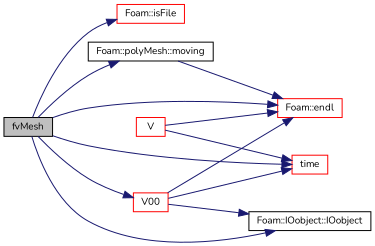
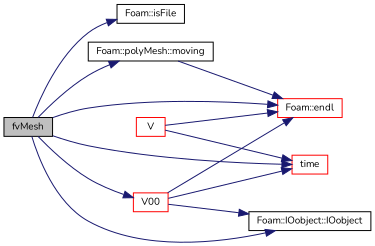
(151, 14) -> (151, 14)
